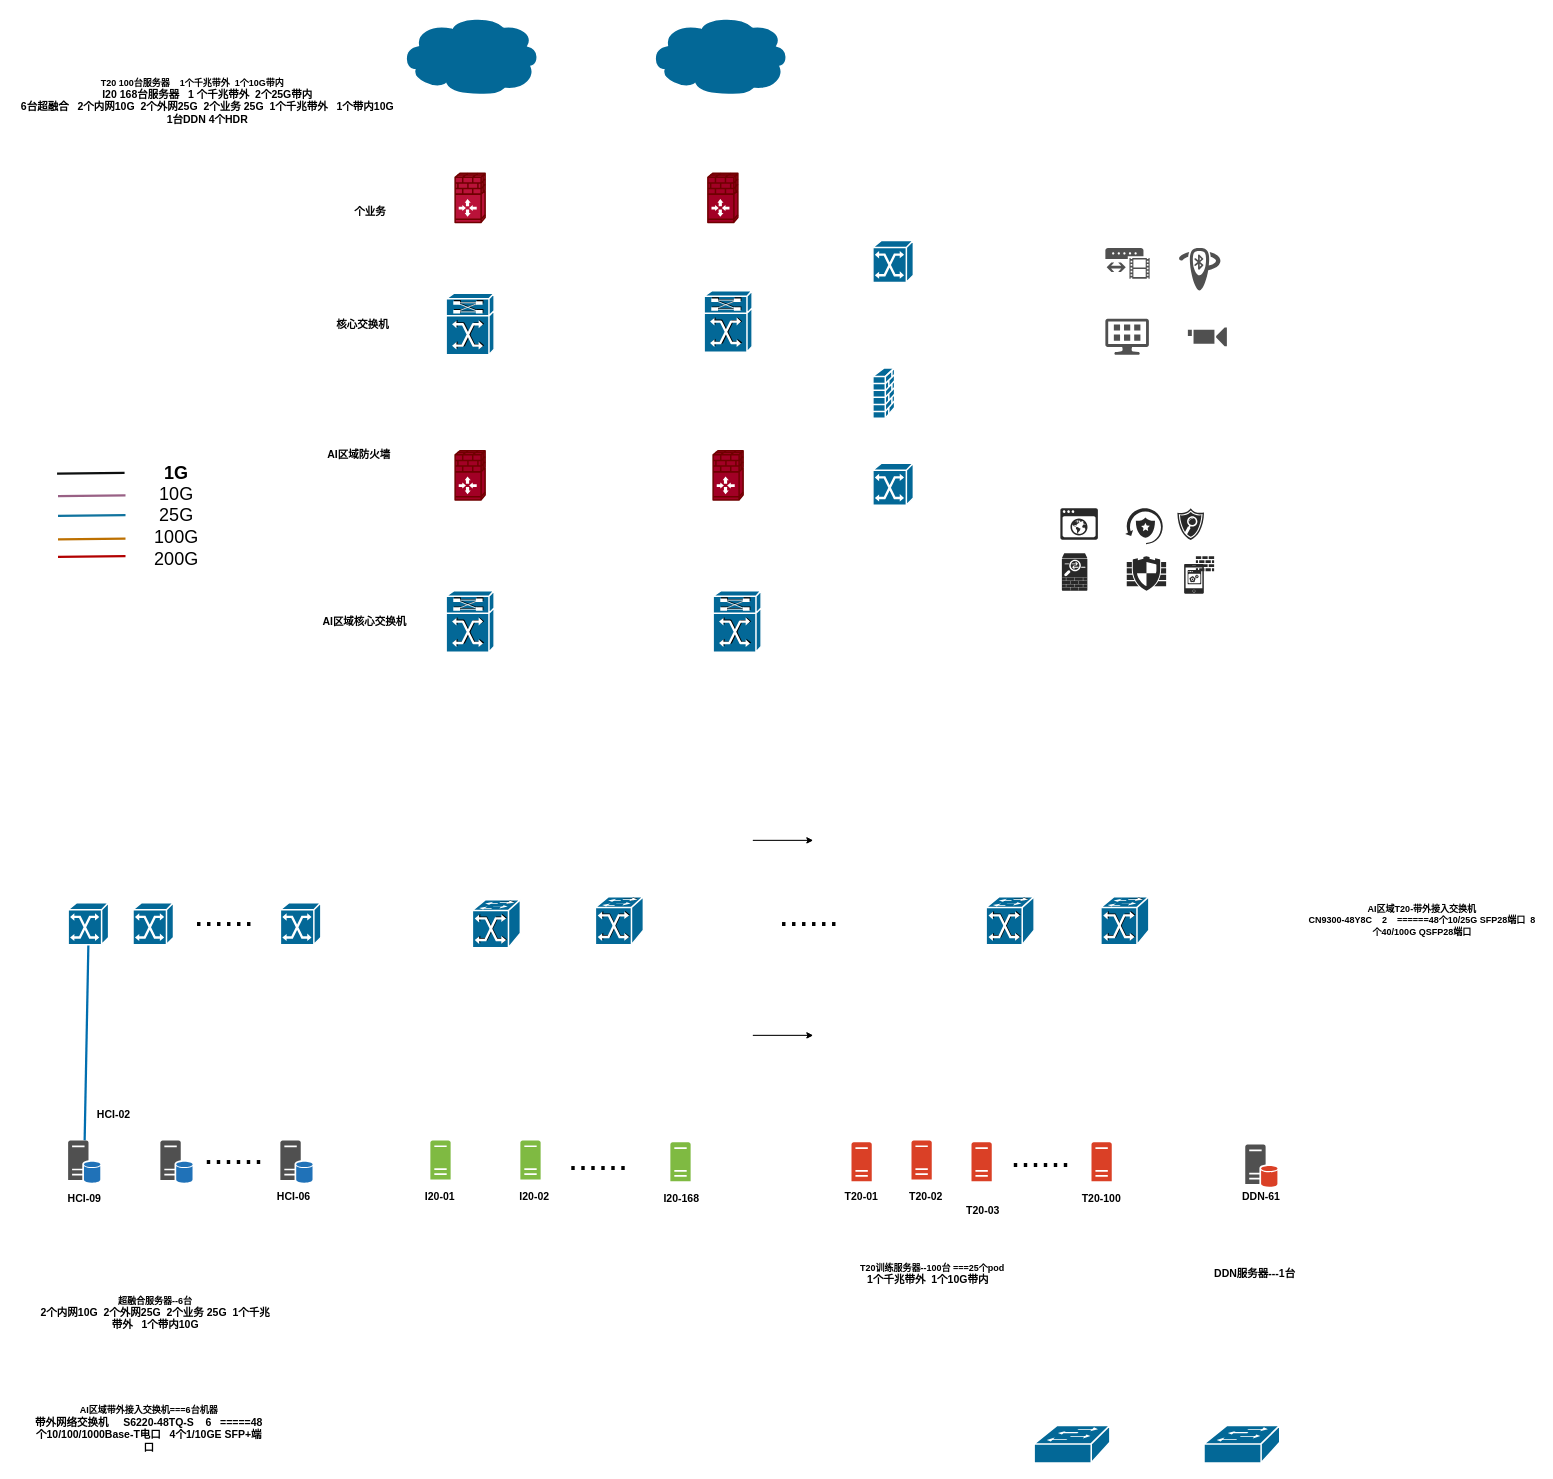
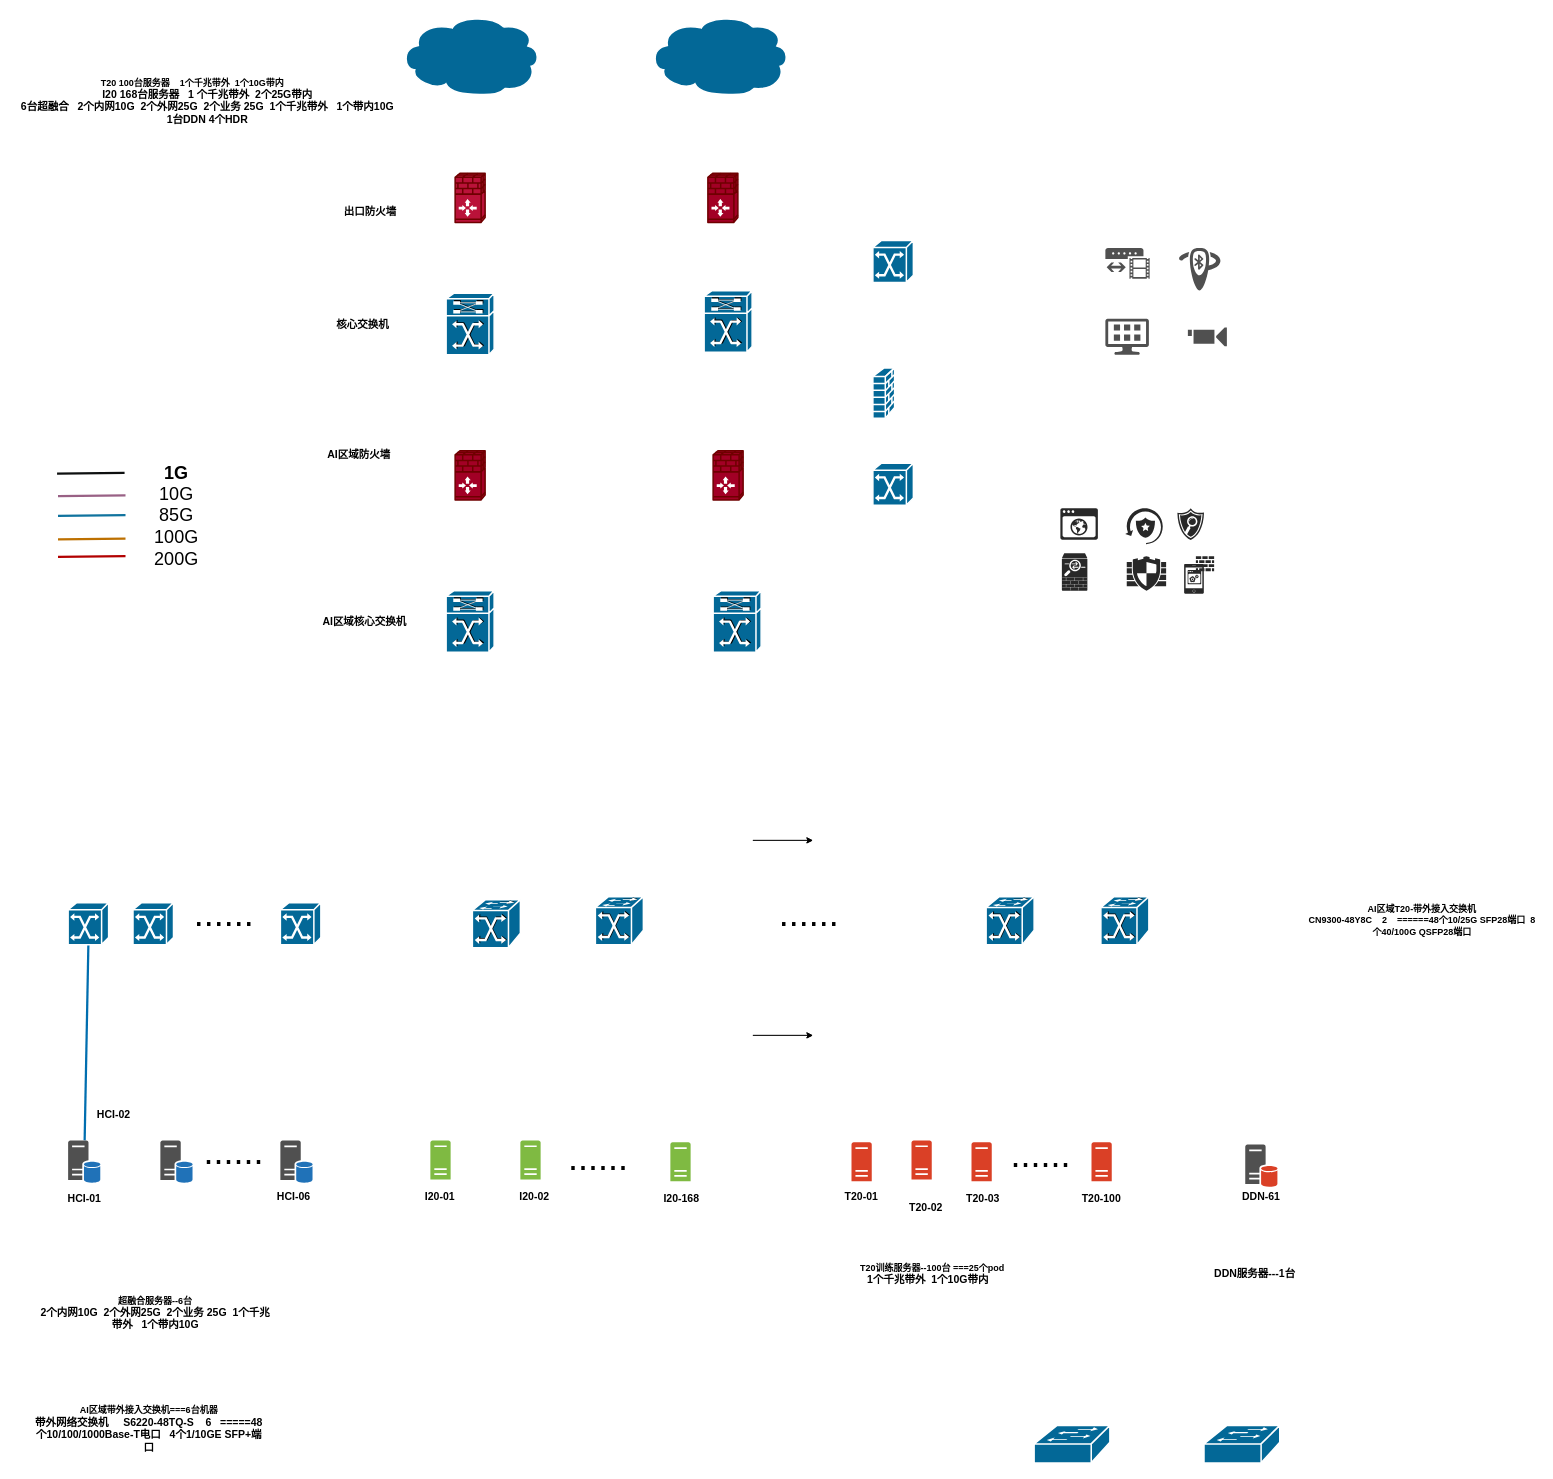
(370, 211) -> (370, 211)
(176, 516) -> (176, 516)
(926, 1196) -> (926, 1208)
(84, 1199) -> (84, 1199)
(983, 1210) -> (983, 1199)
